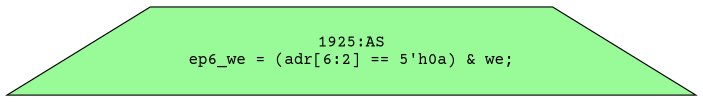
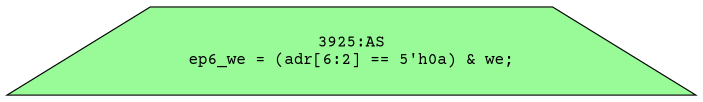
(351, 51) -> (351, 51)
